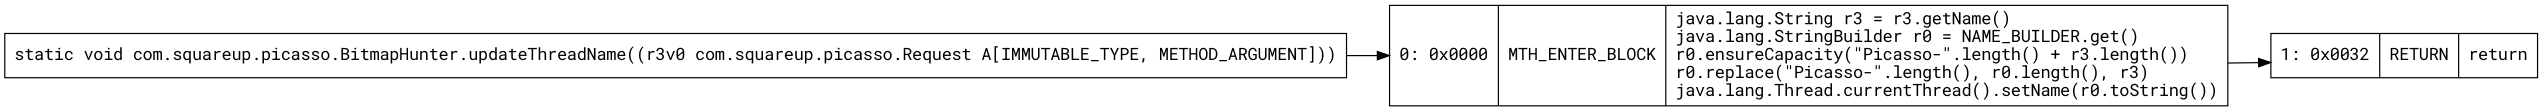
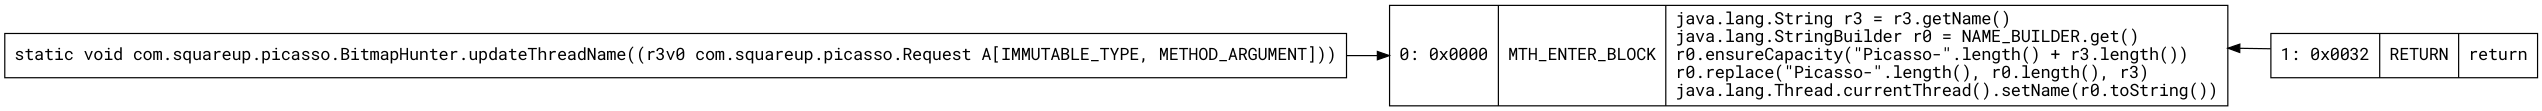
(2243, 63) -> (2255, 49)
